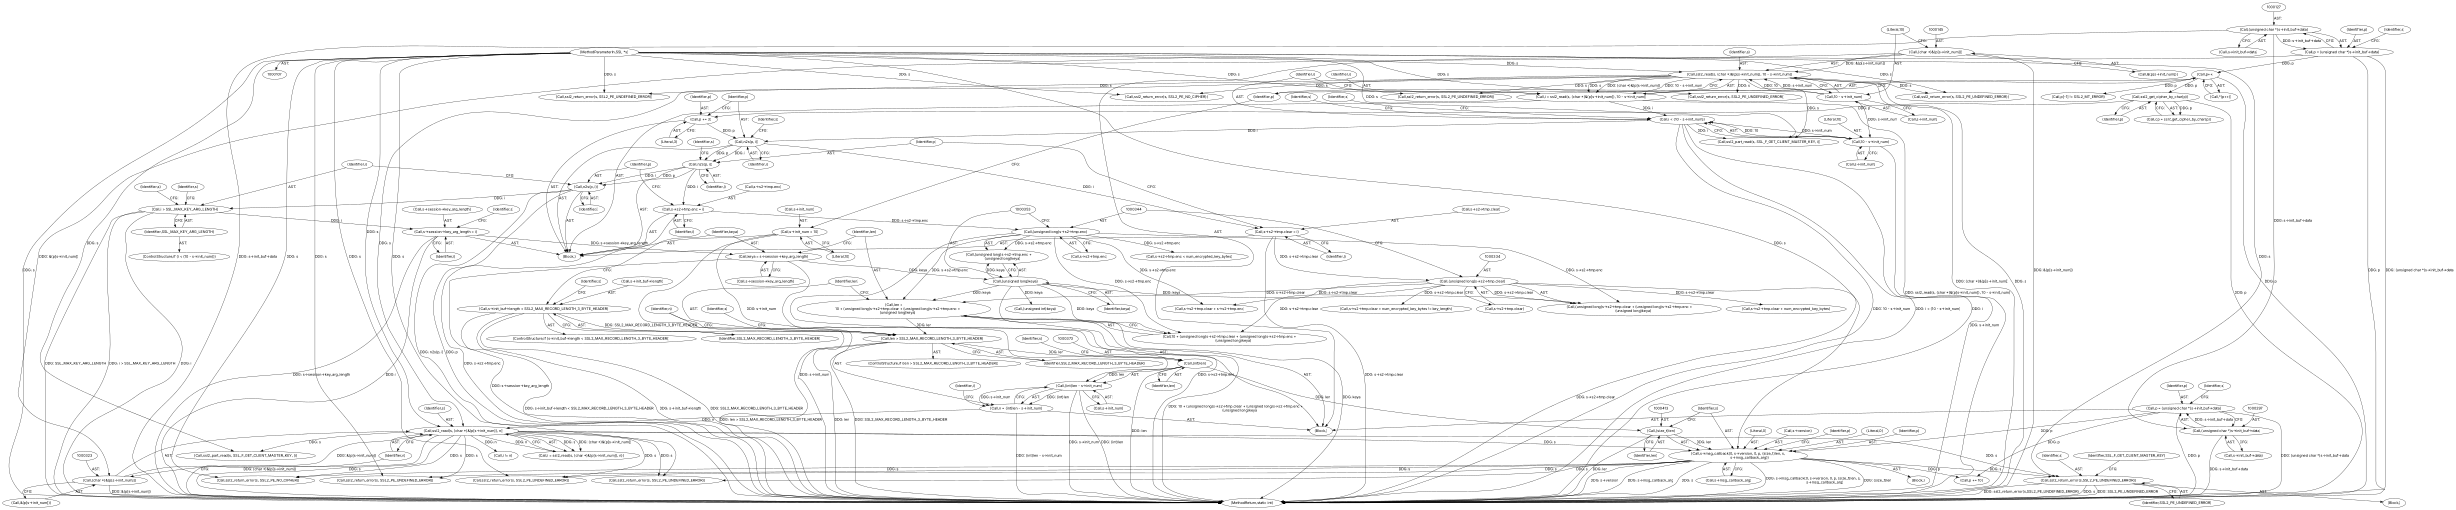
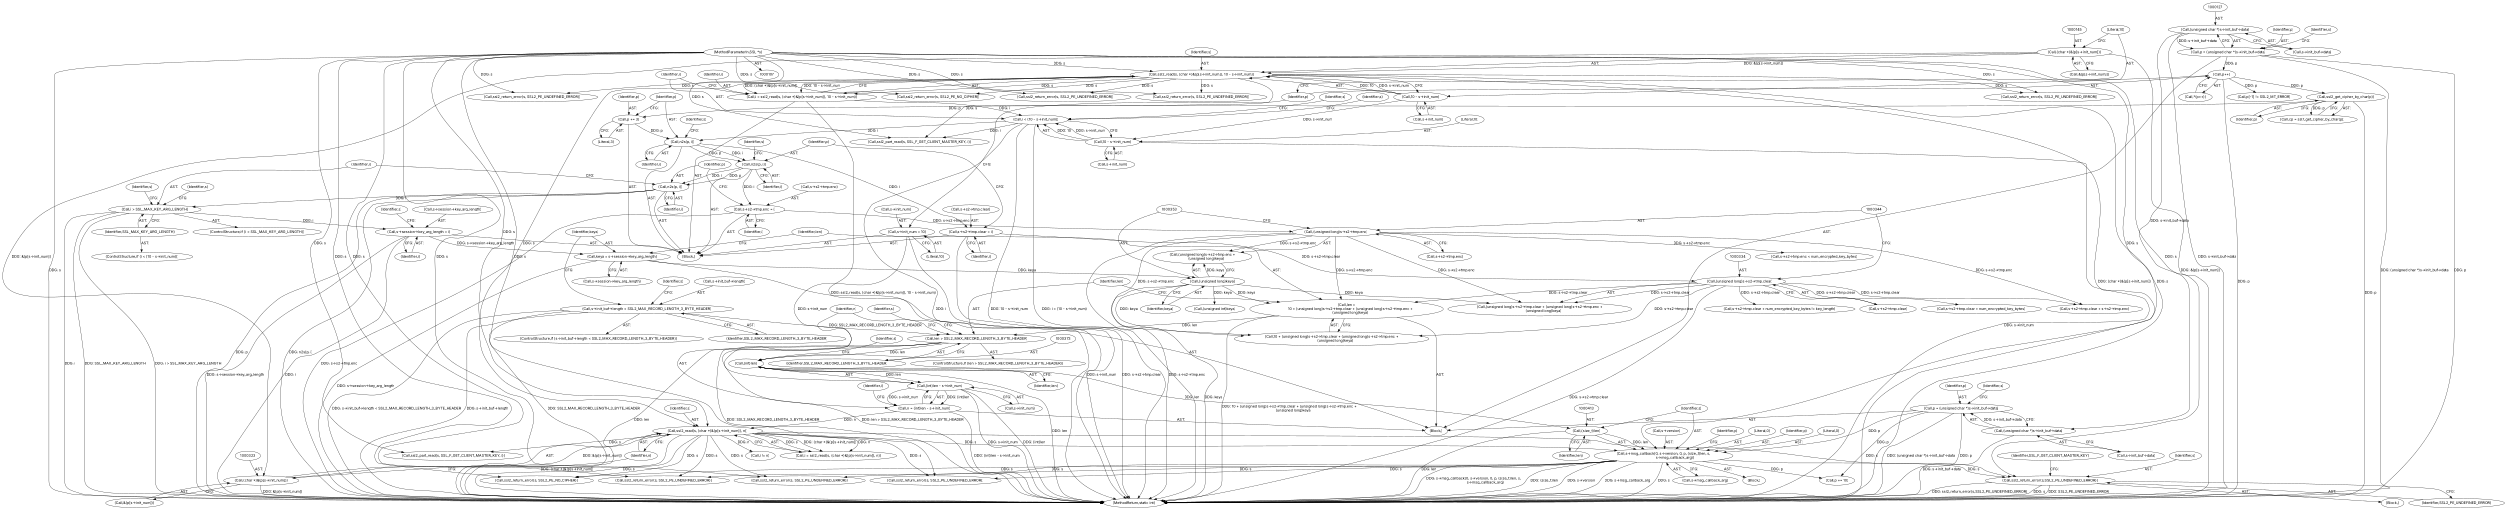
none -> (257, 232)
(2255, 409) -> none
